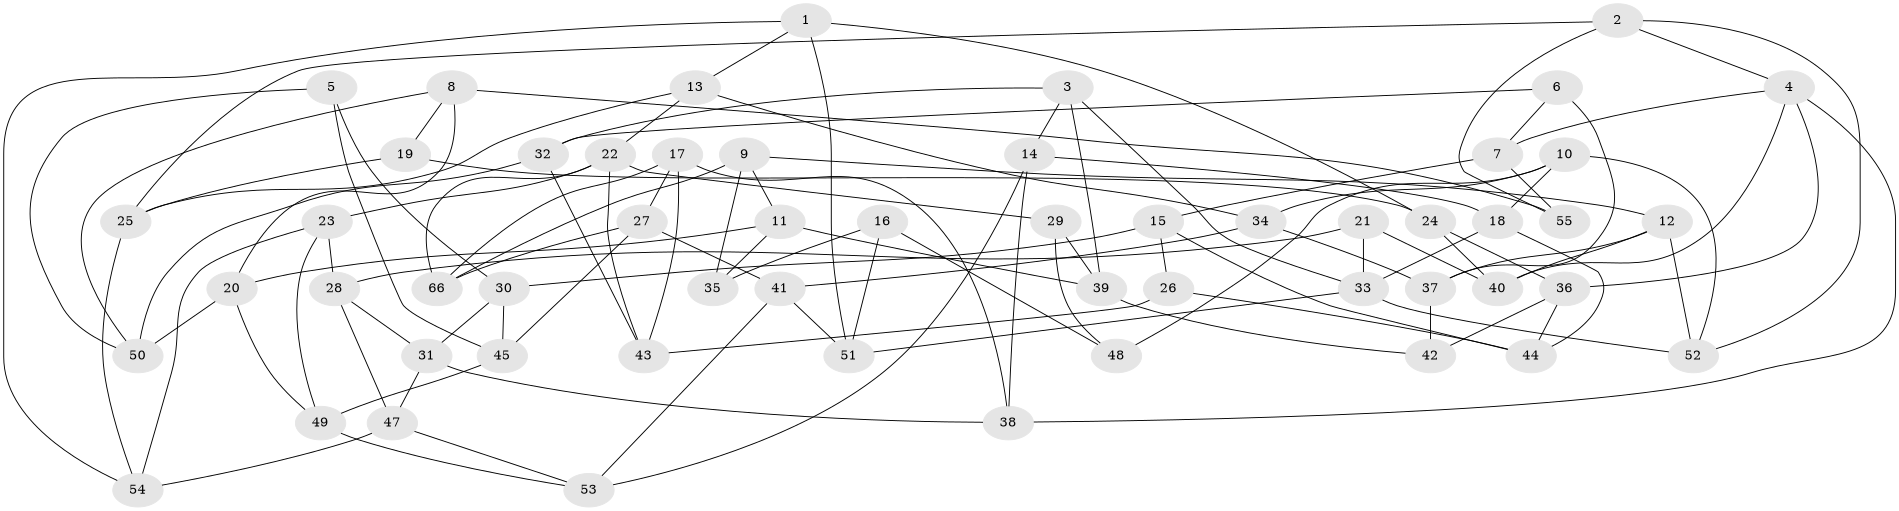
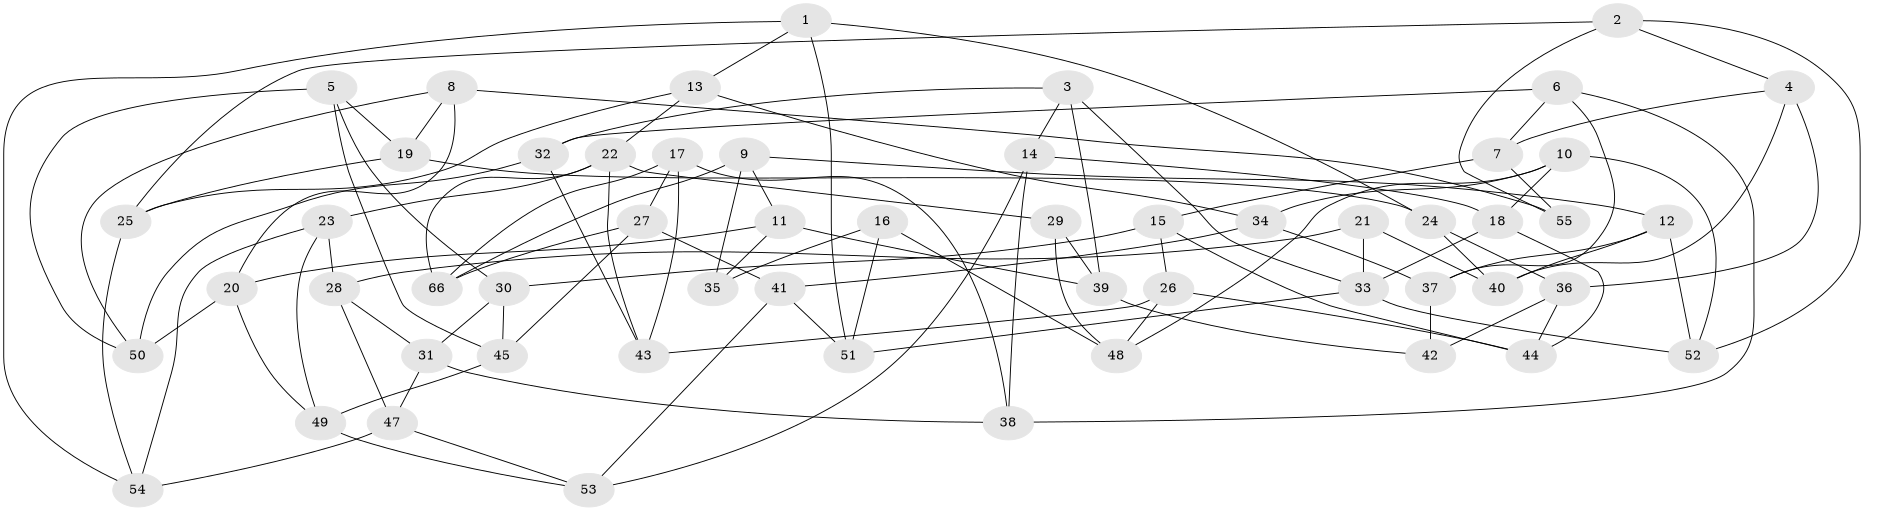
none -> (369, 121)
none -> (1141, 324)
(1598, 398) -> (1578, 402)
